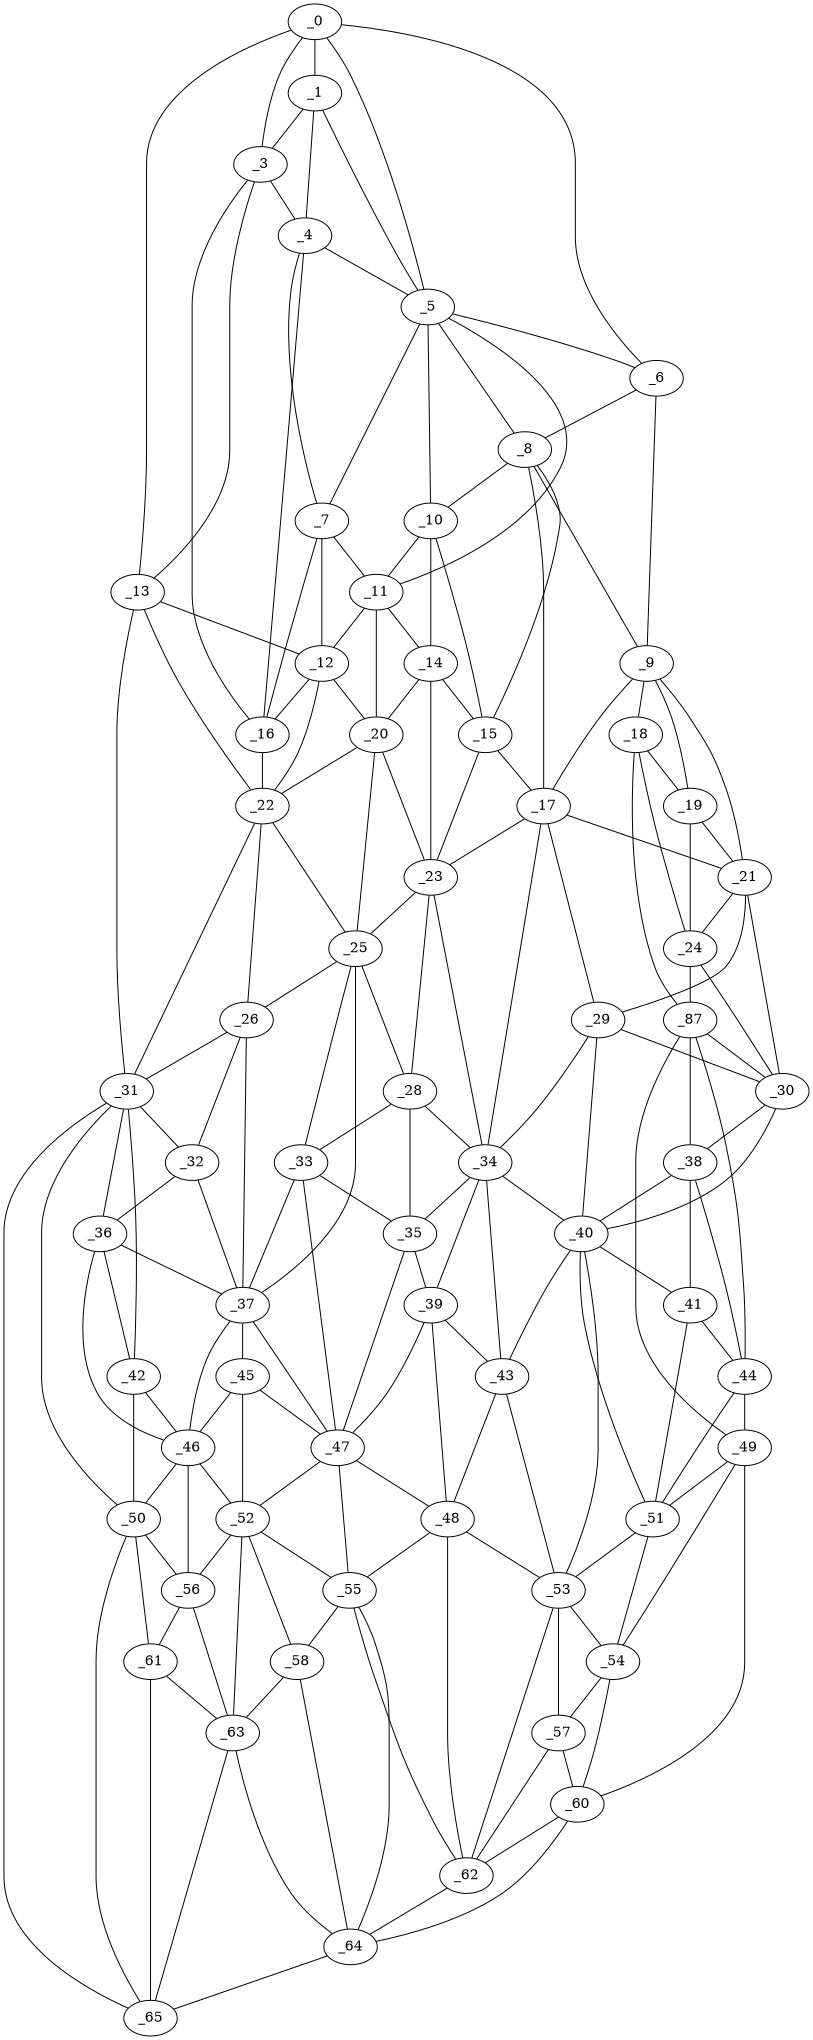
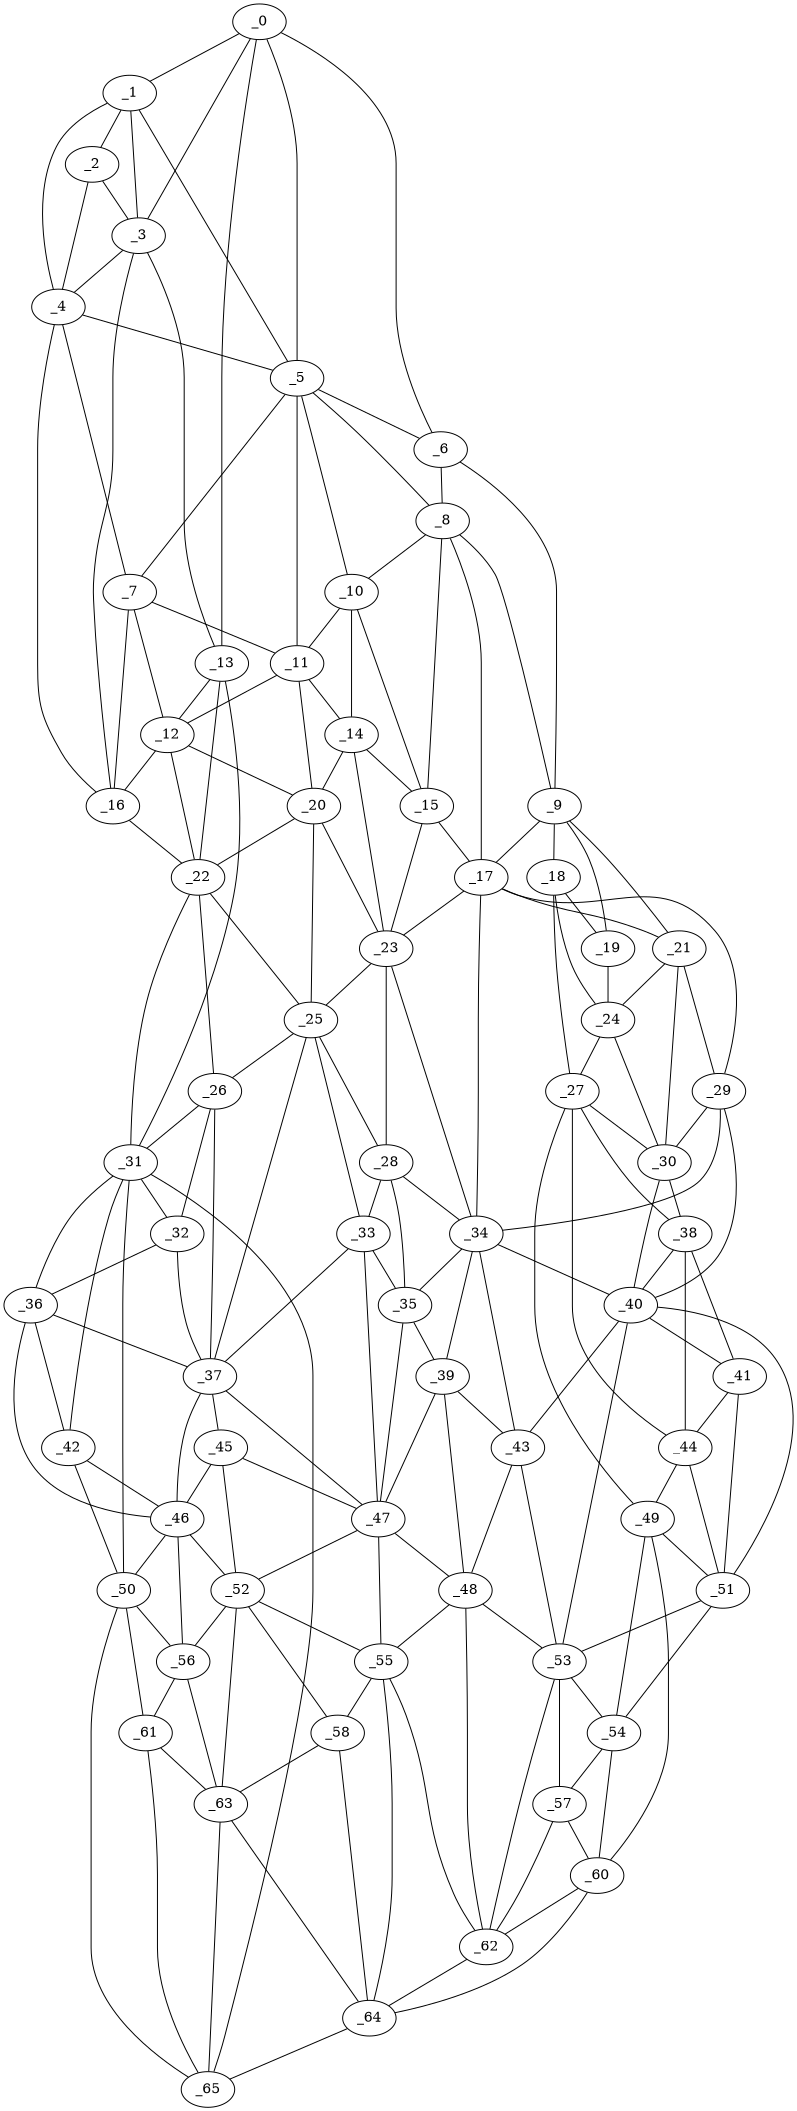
none -> (92, 164)
(717, 842) -> none
(690, 1020) -> (572, 1091)
